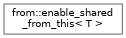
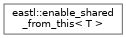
(63, 19) -> (63, 19)
